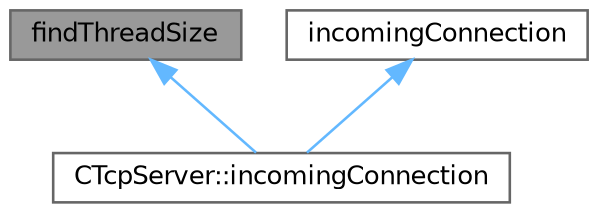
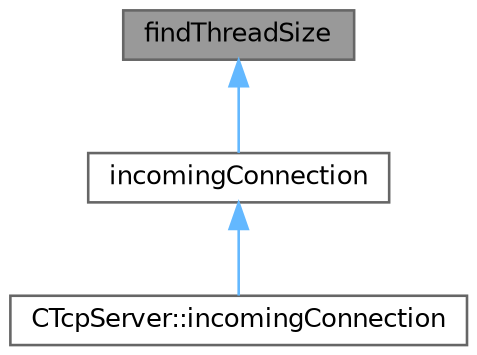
(213, 115) -> (239, 120)
